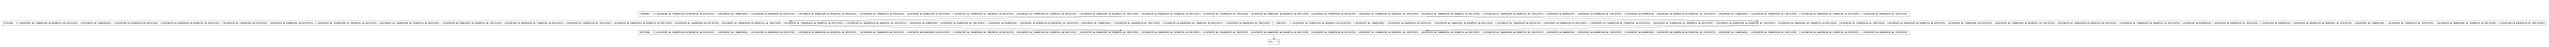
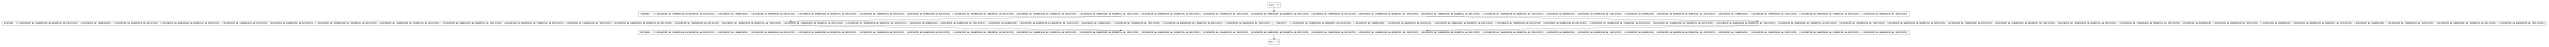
none -> (1274, 5)
